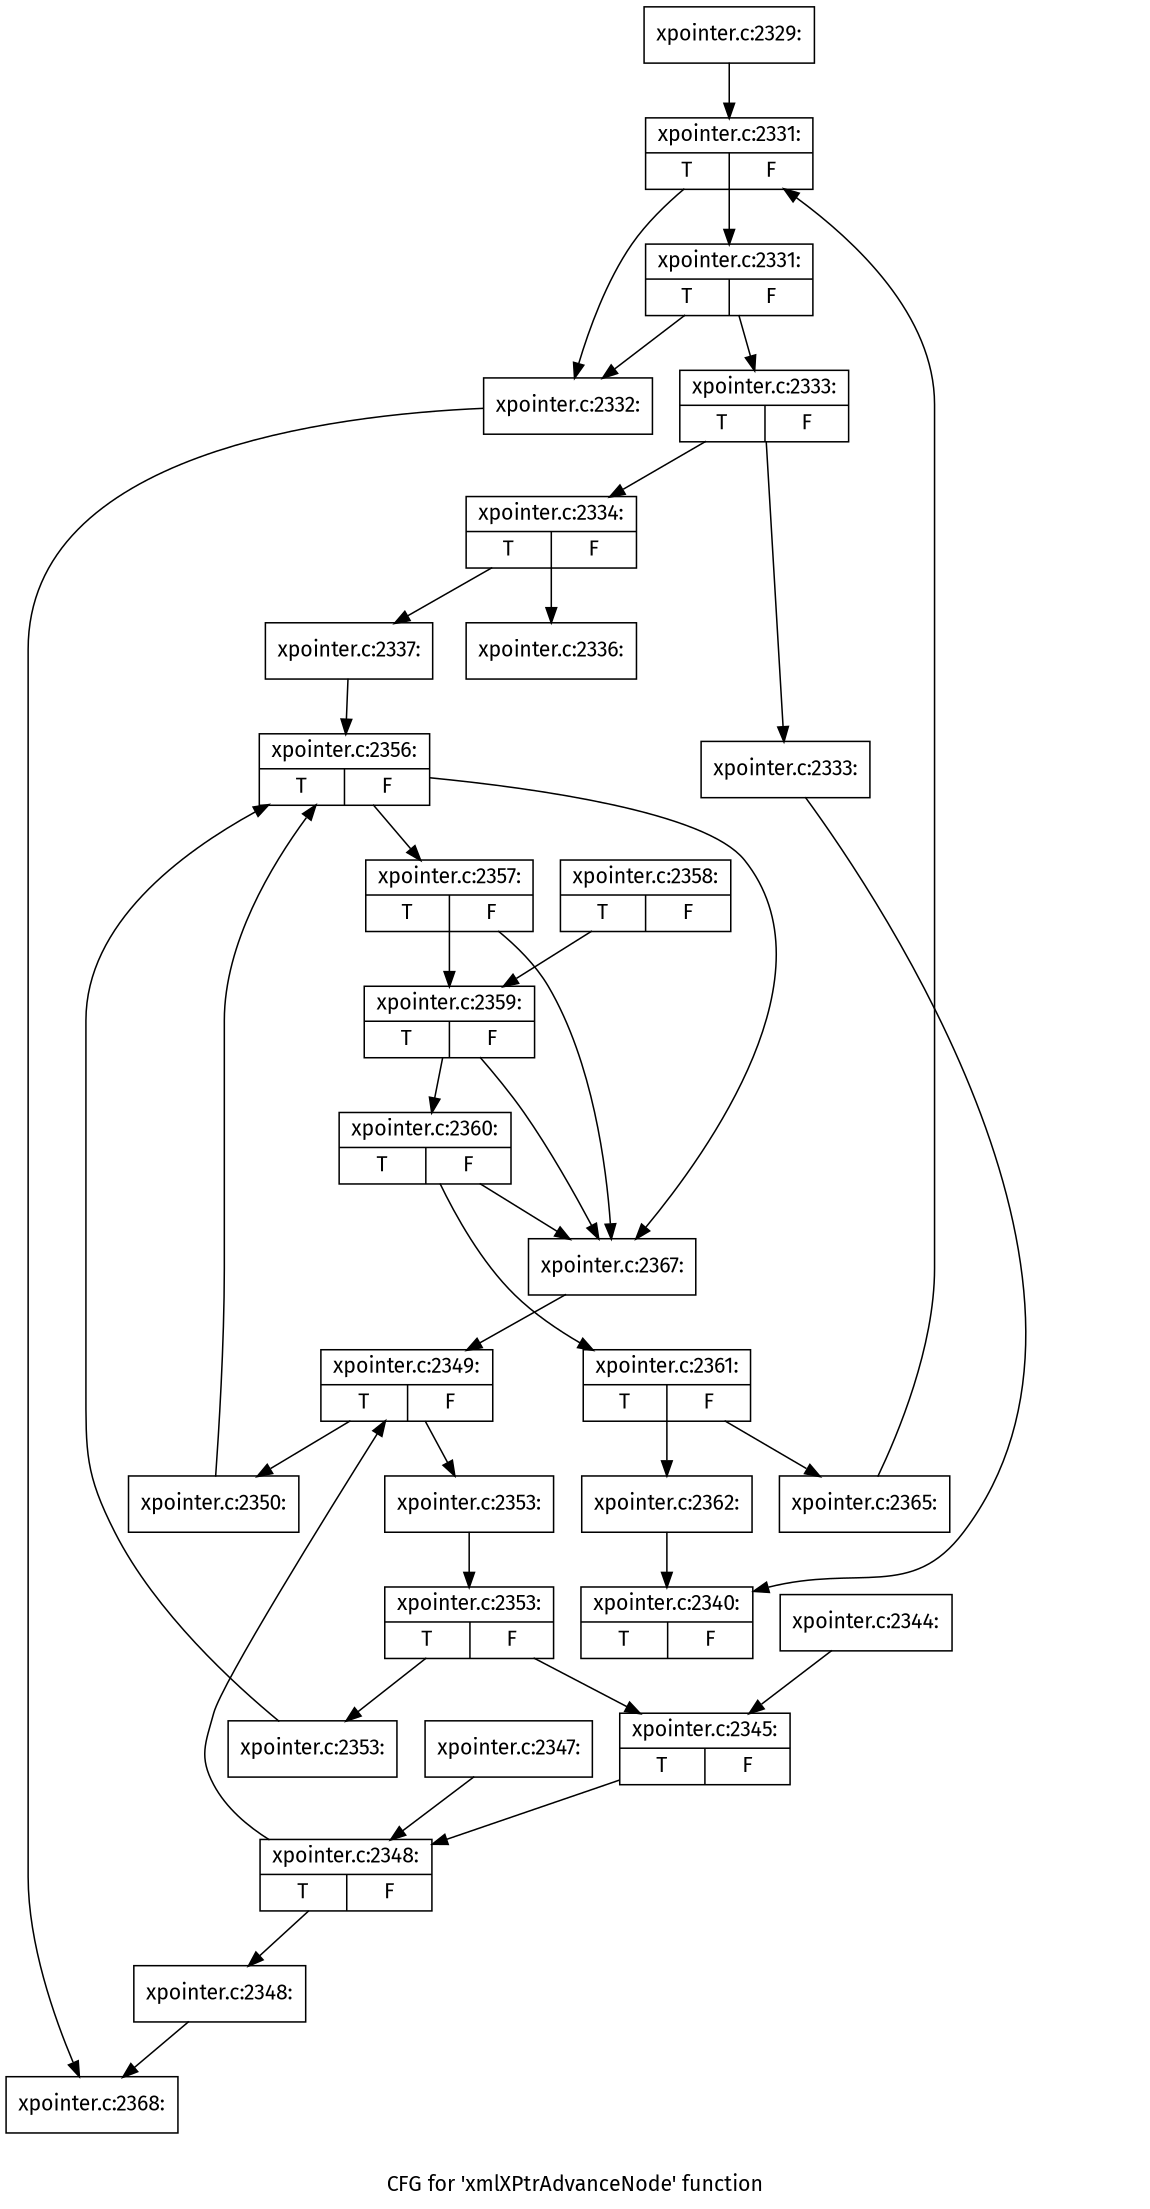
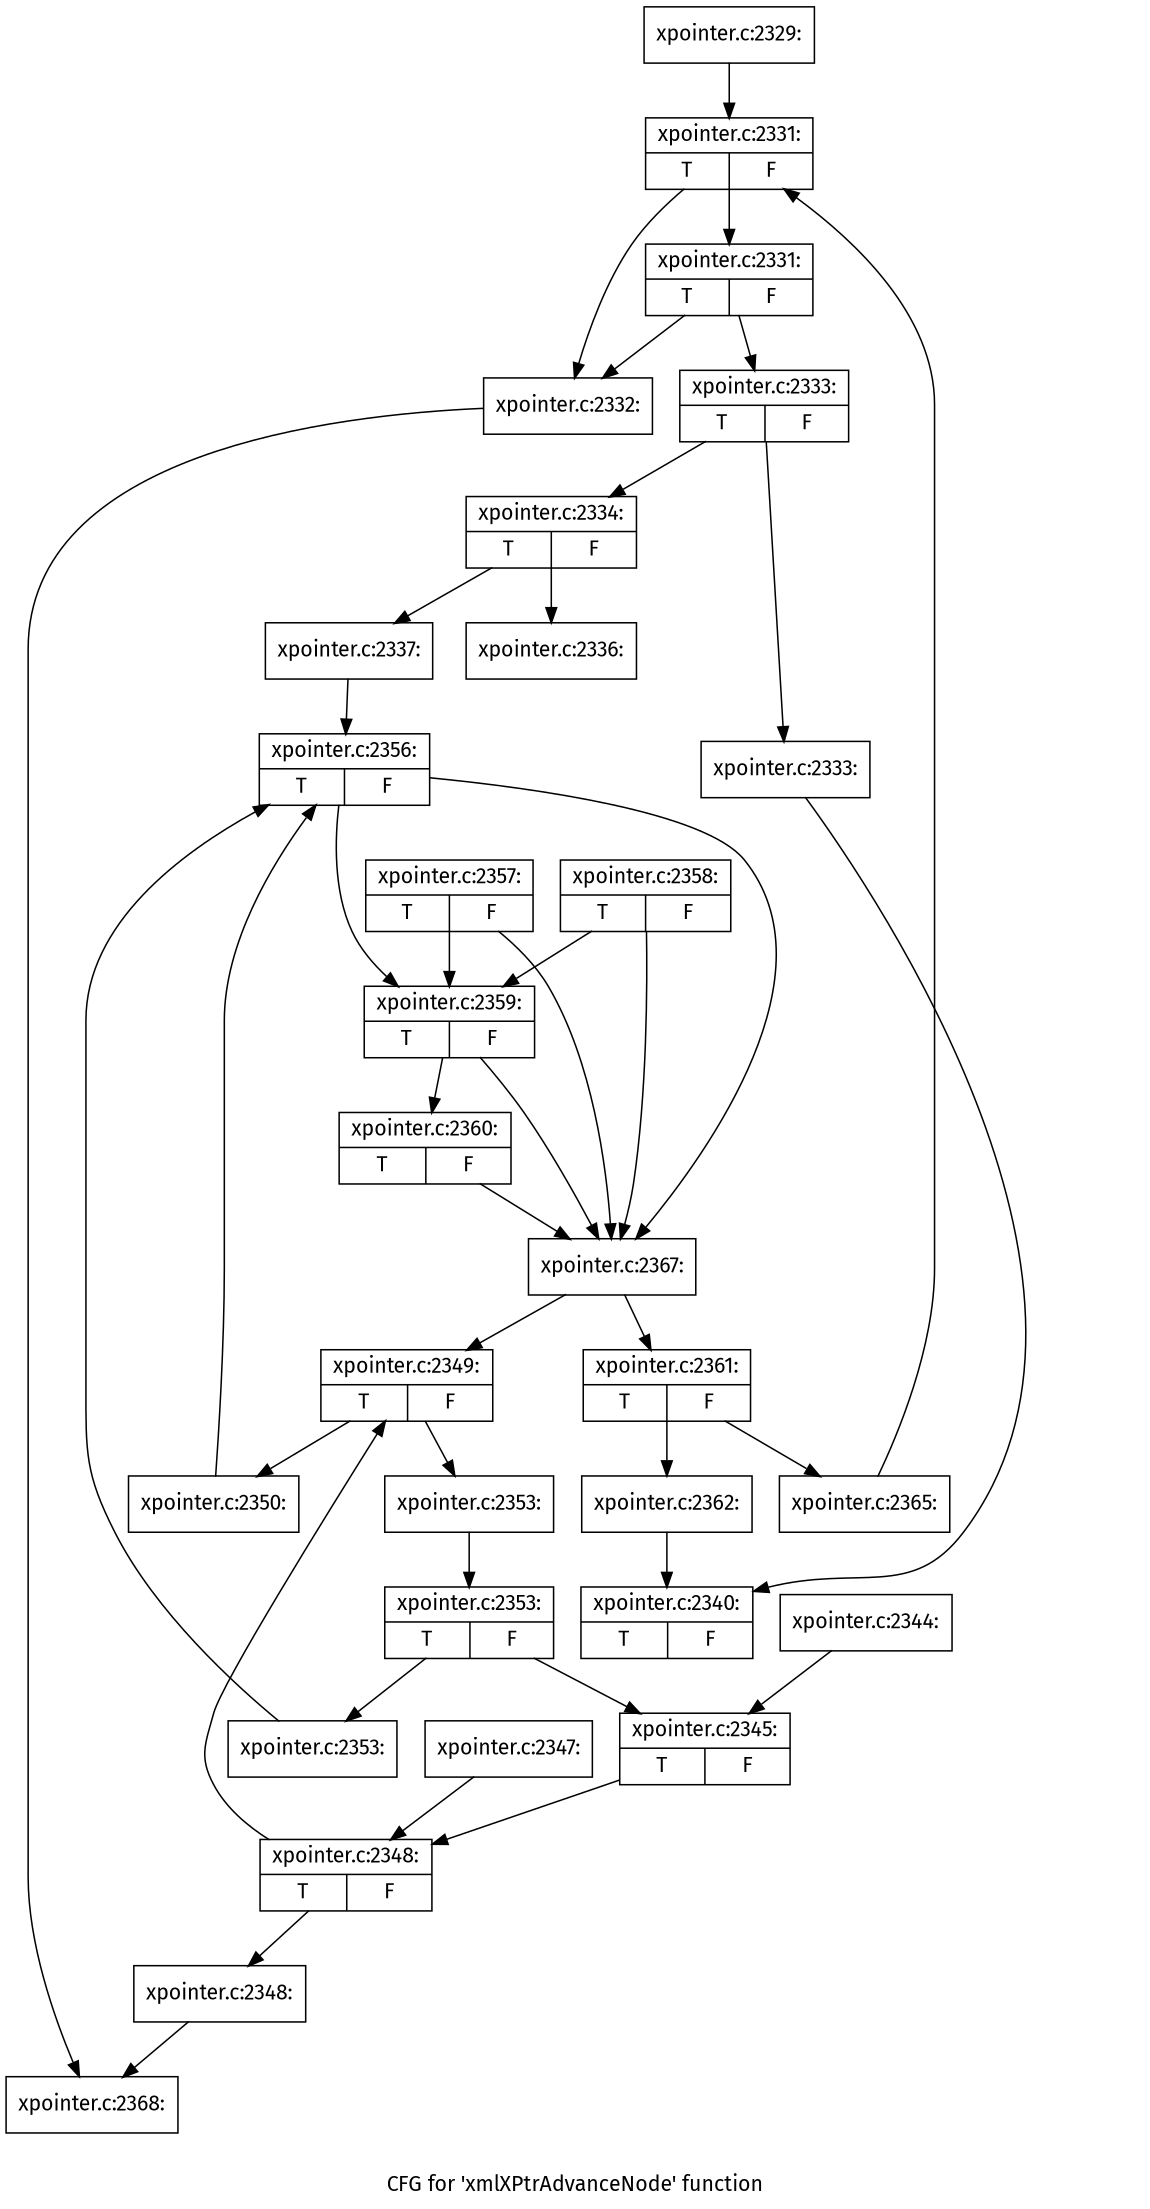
(392, 827) -> (341, 897)
none -> (644, 1078)
(497, 1275) -> (634, 1316)
